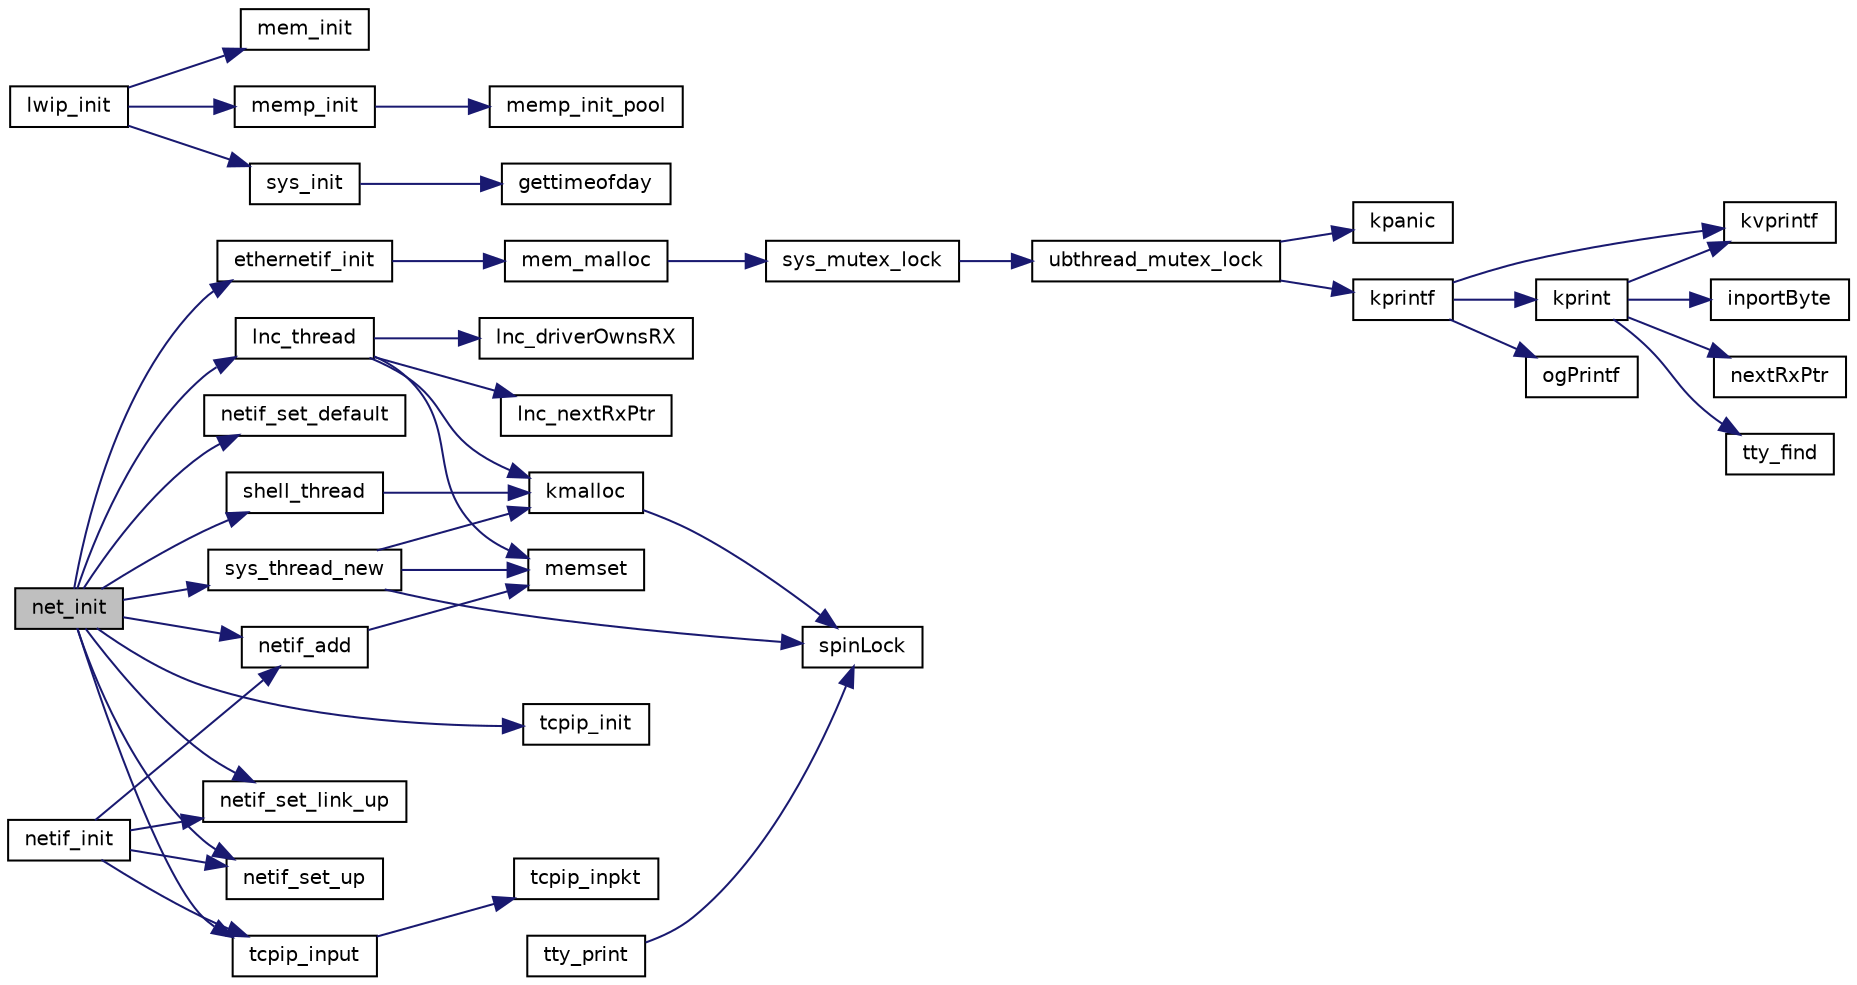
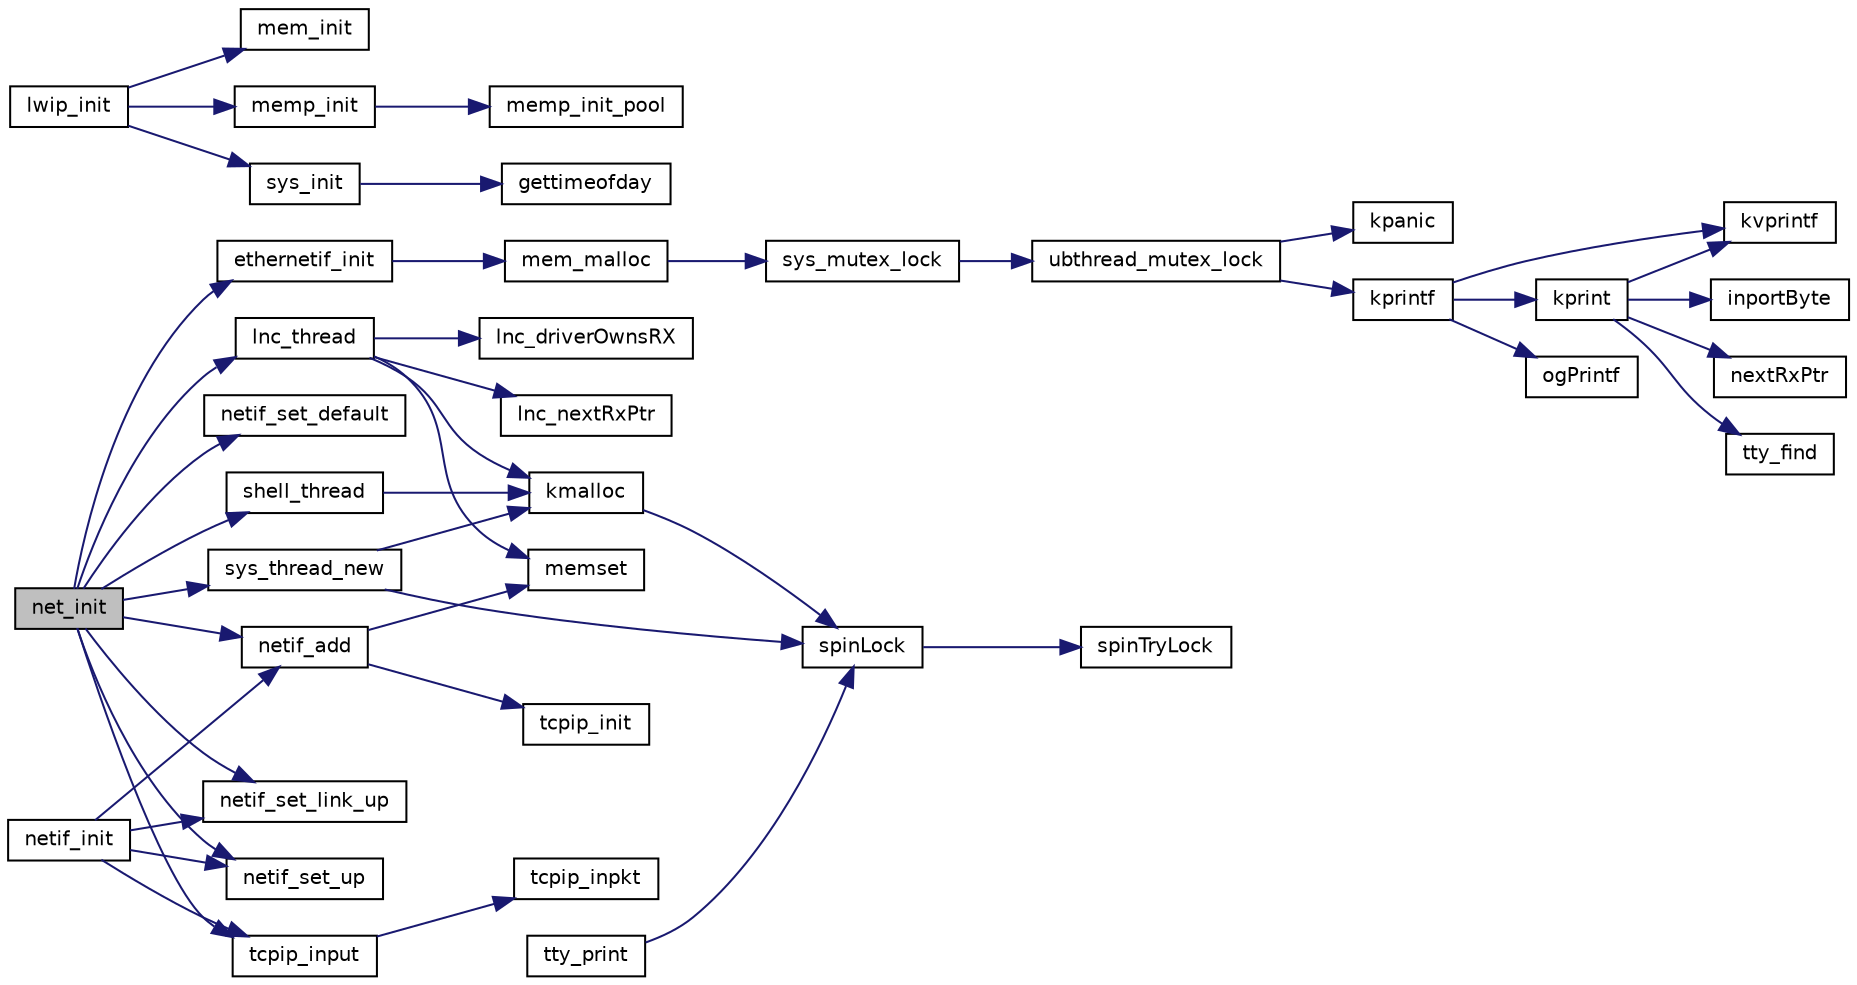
(454, 570) -> none
none -> (1156, 647)
(291, 707) -> (436, 683)
